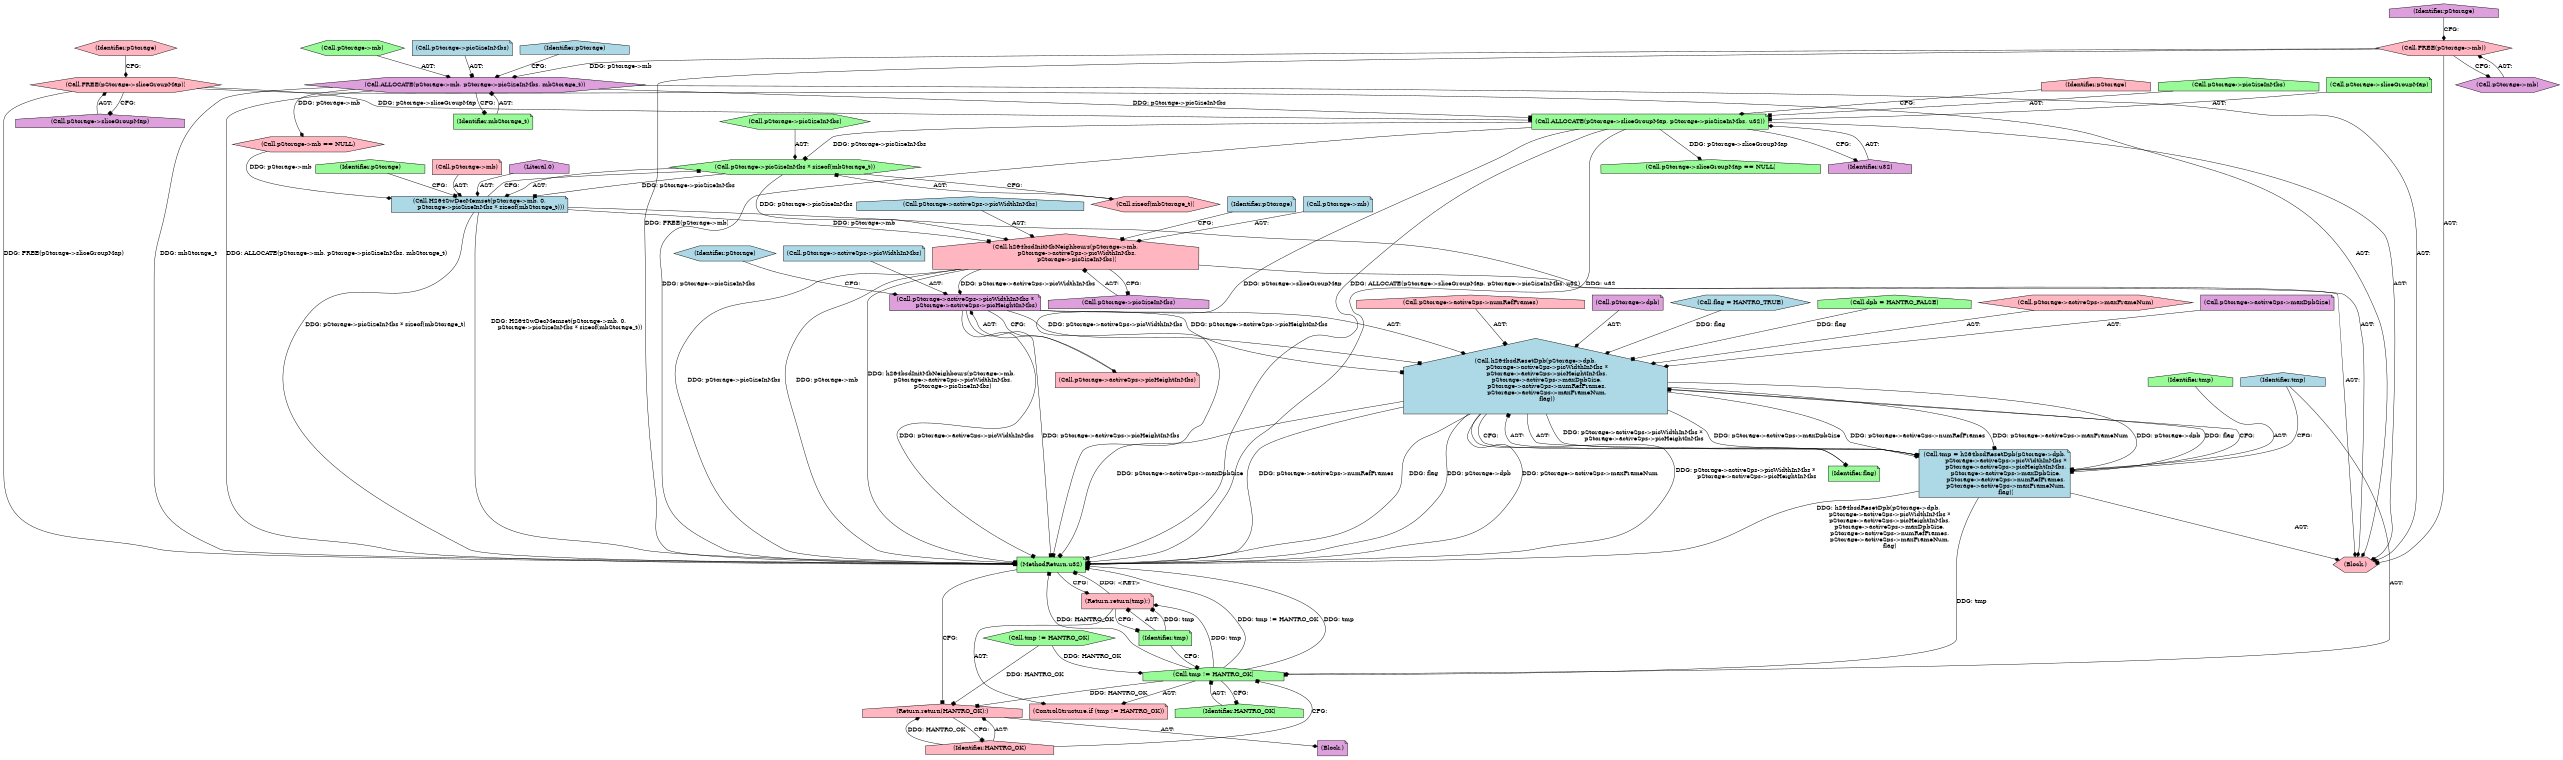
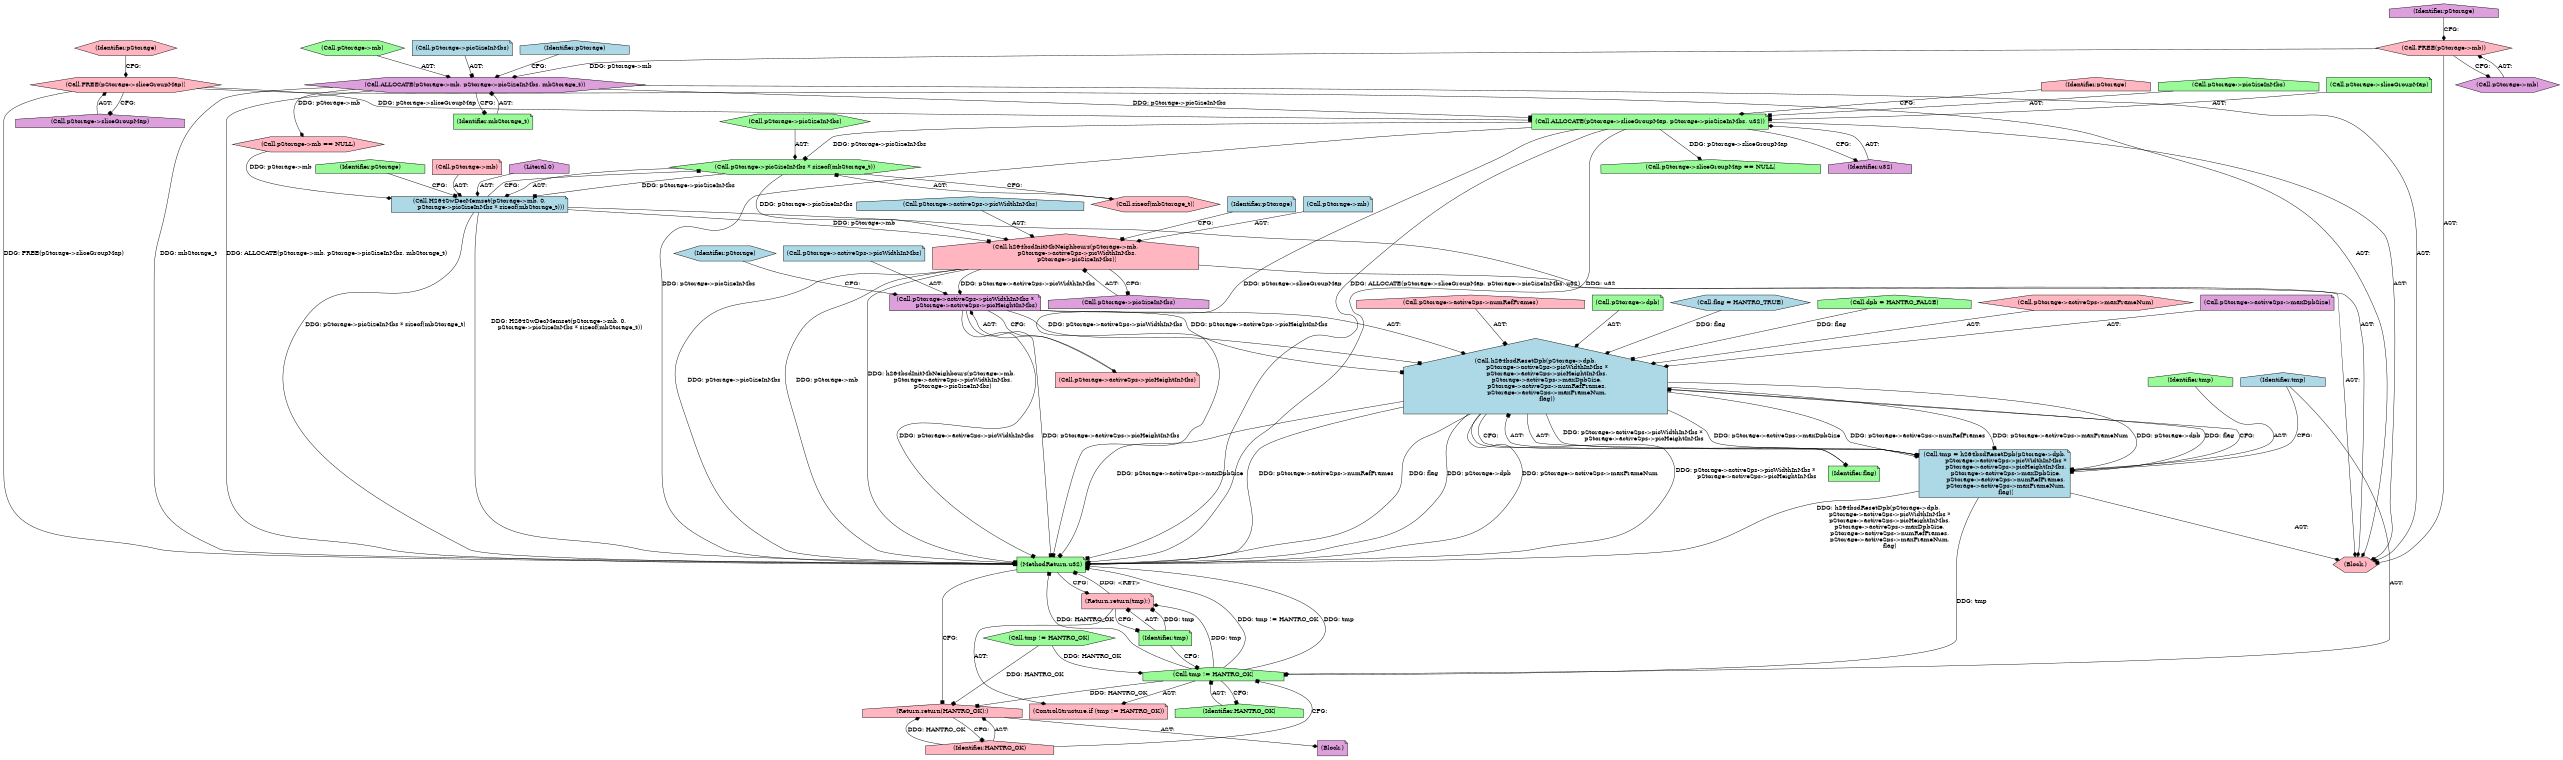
(1110, 64) -> none
(1628, 303) -> (1628, 303)
